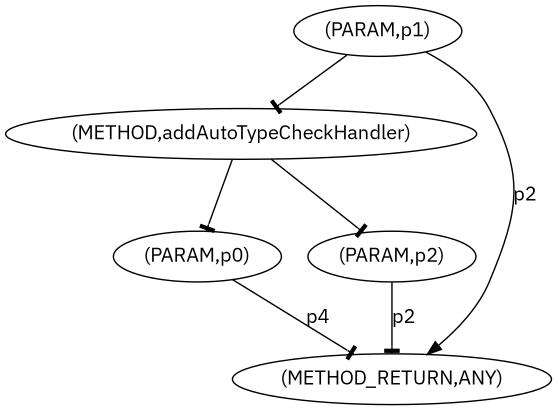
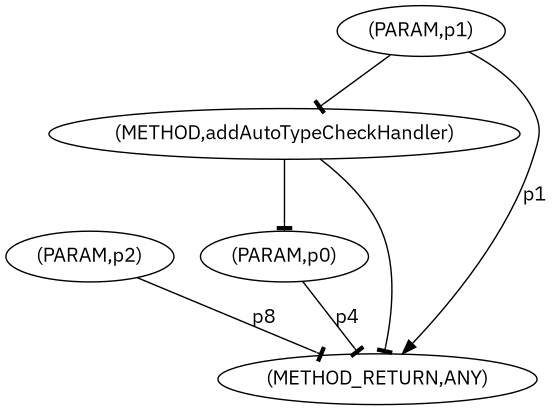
(314, 194) -> (385, 241)
(525, 195) -> (535, 195)
(404, 318) -> (264, 318)
